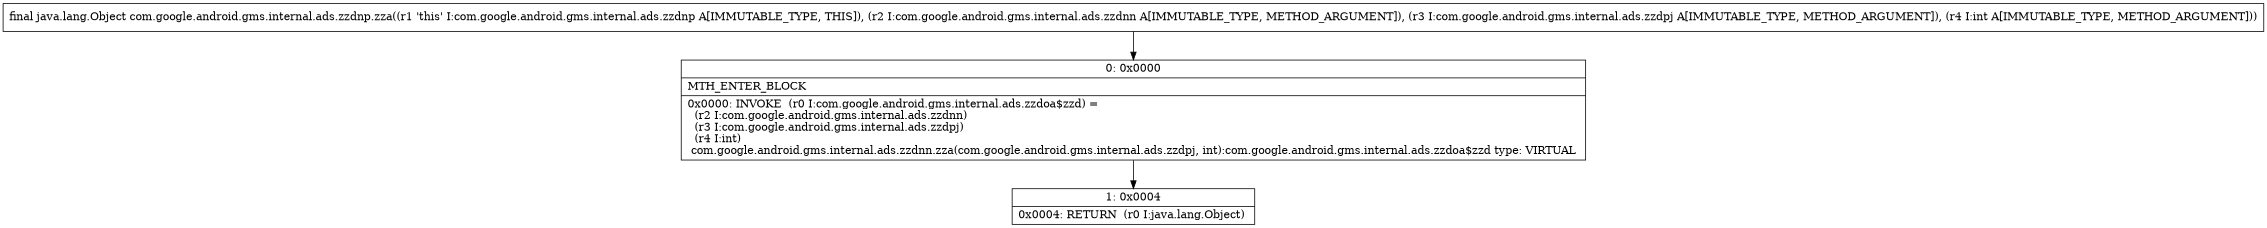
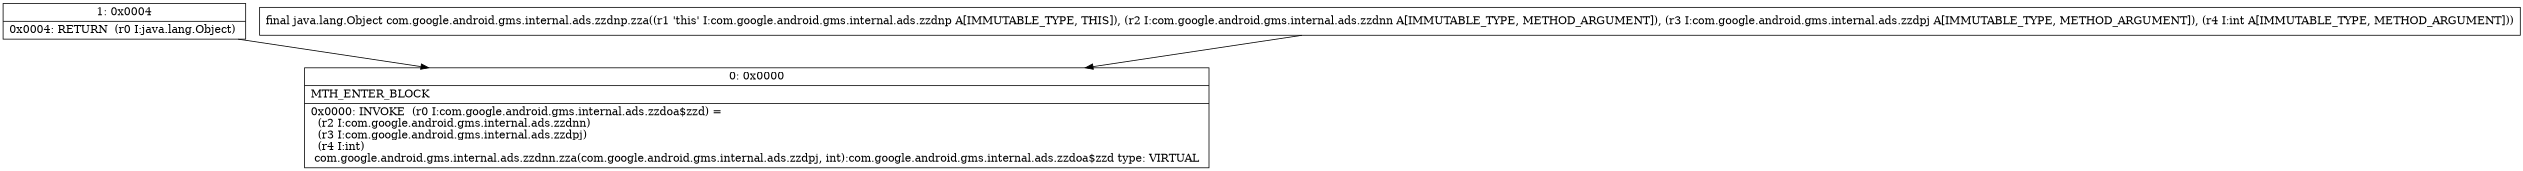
(1133, 170) -> (330, 53)
